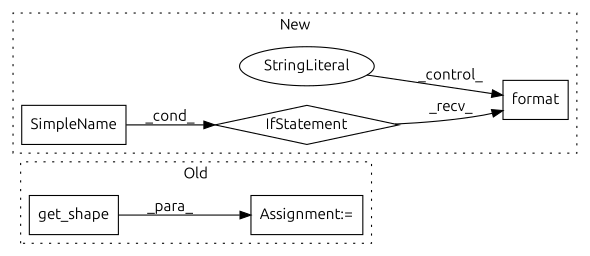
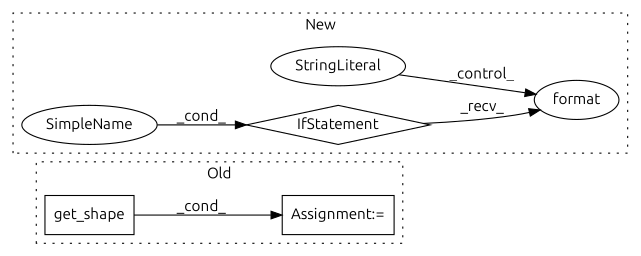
(536, 100) -> (577, 100)
(74, 125) -> (89, 125)
(171, 207) -> (202, 207)
